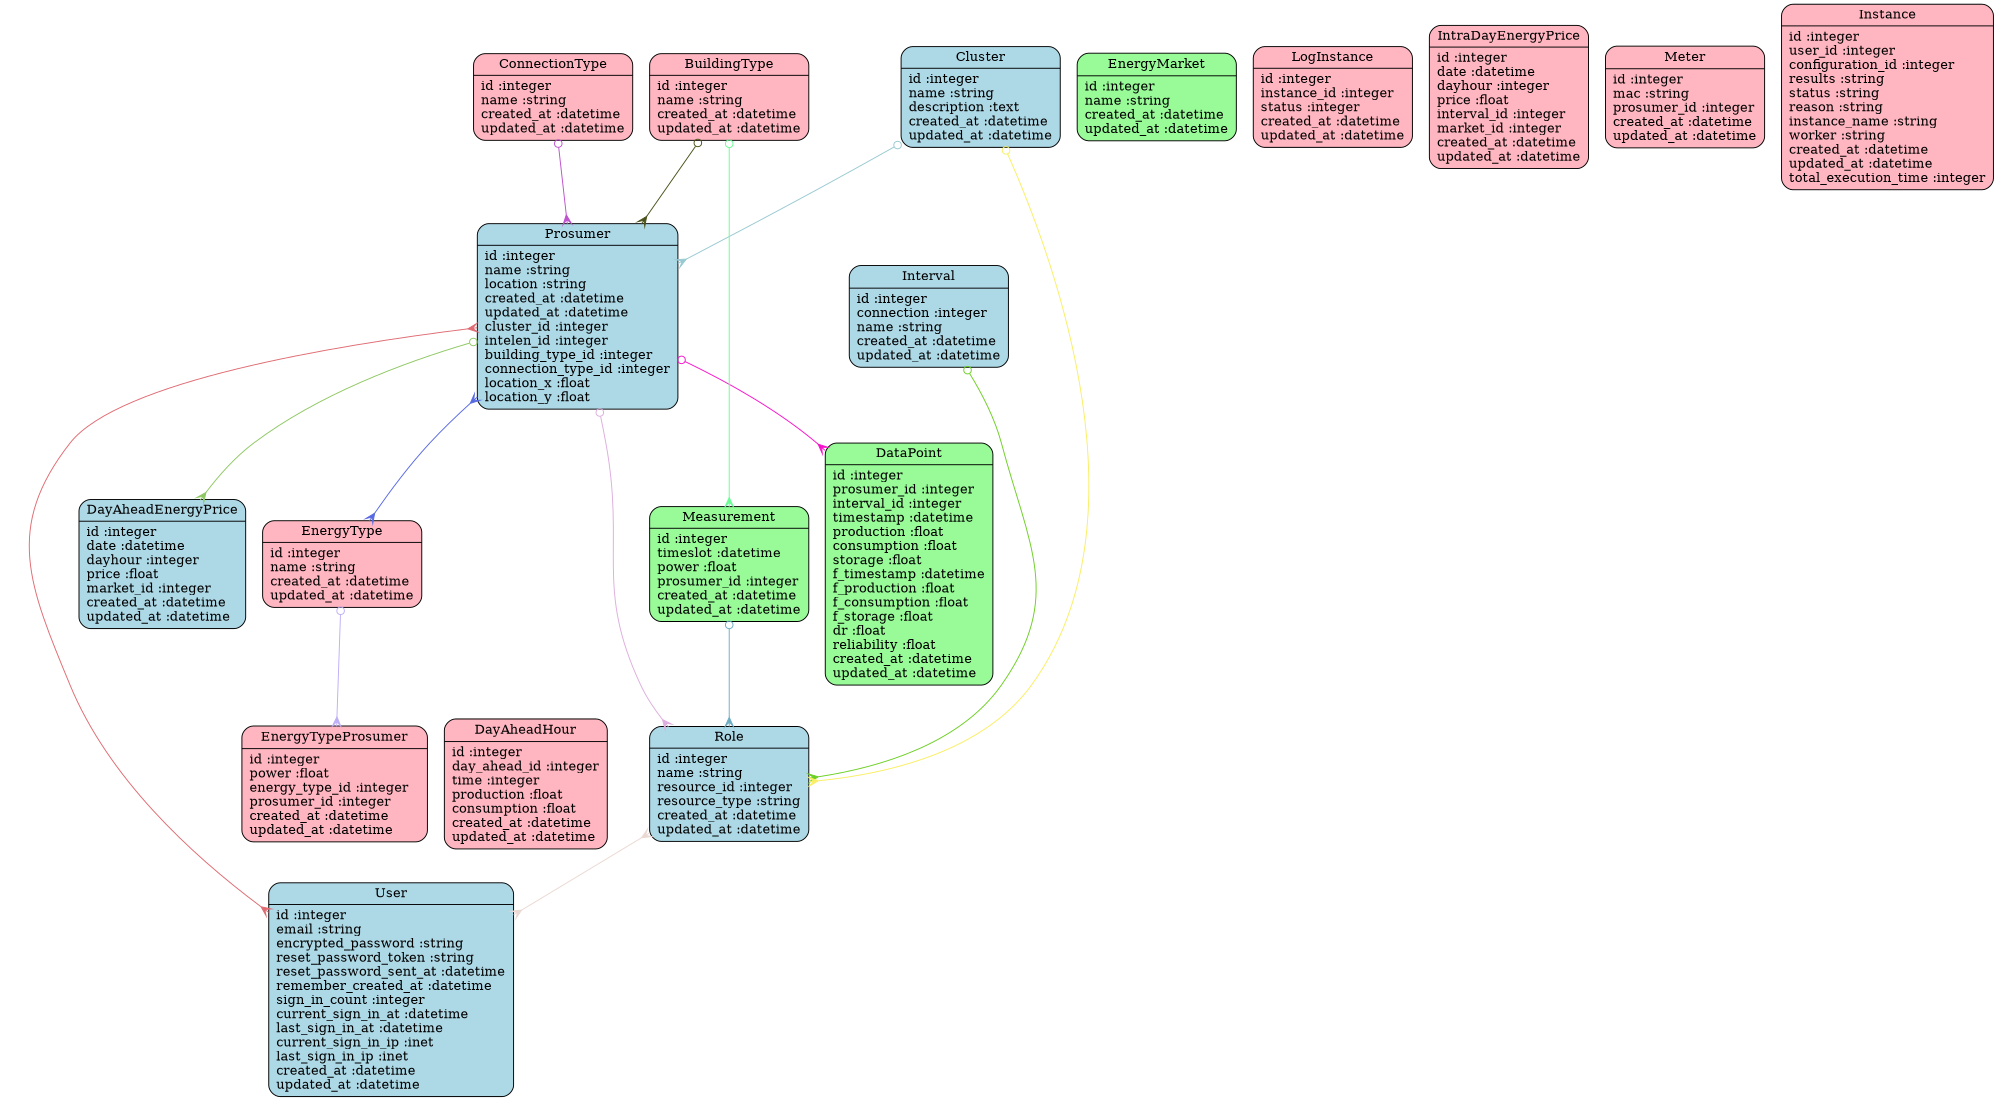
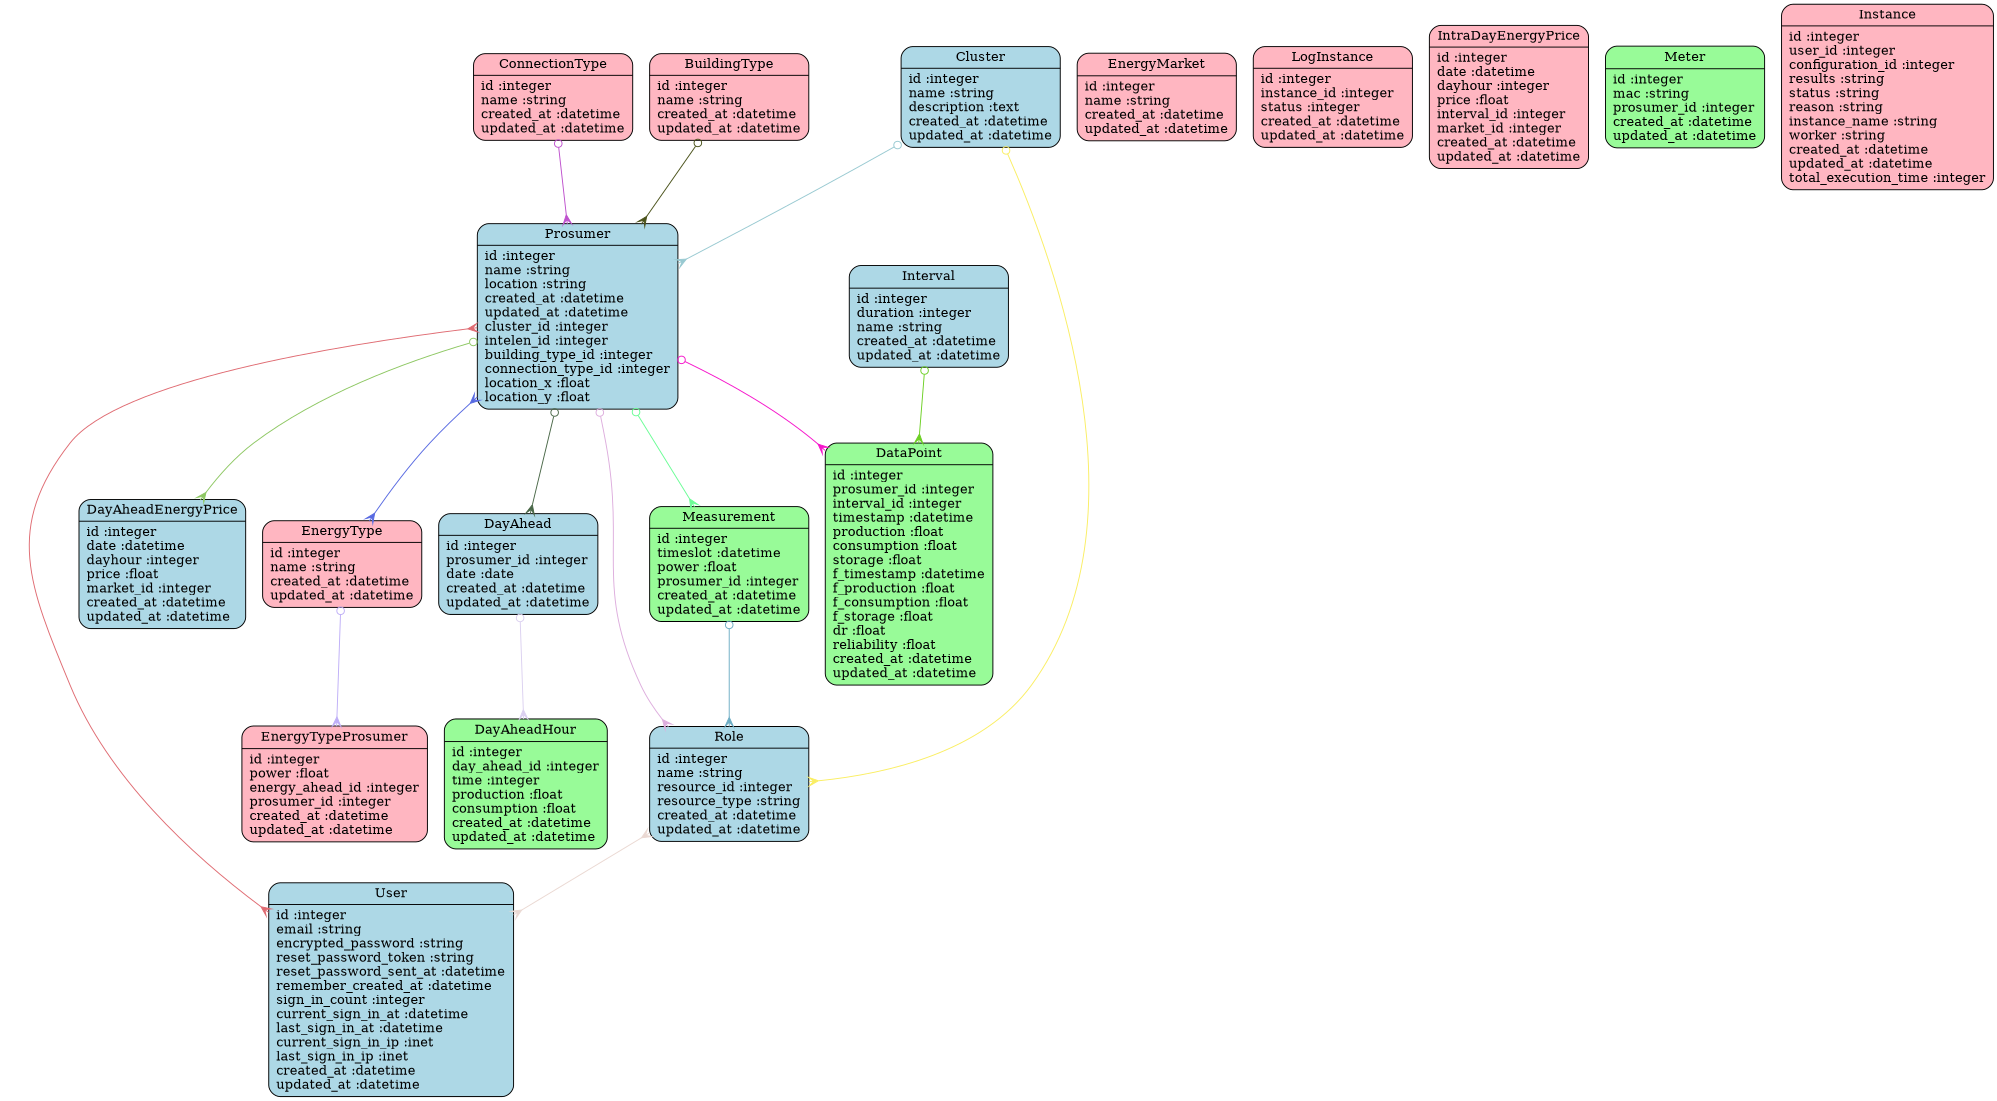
(1157, 97) -> (1157, 97)
(1685, 97) -> (1685, 97)
(922, 313) -> (914, 313)
(729, 323) -> (664, 457)
none -> (518, 564)
(1029, 631) -> (922, 404)
(526, 784) -> (526, 784)
(329, 788) -> (335, 788)
